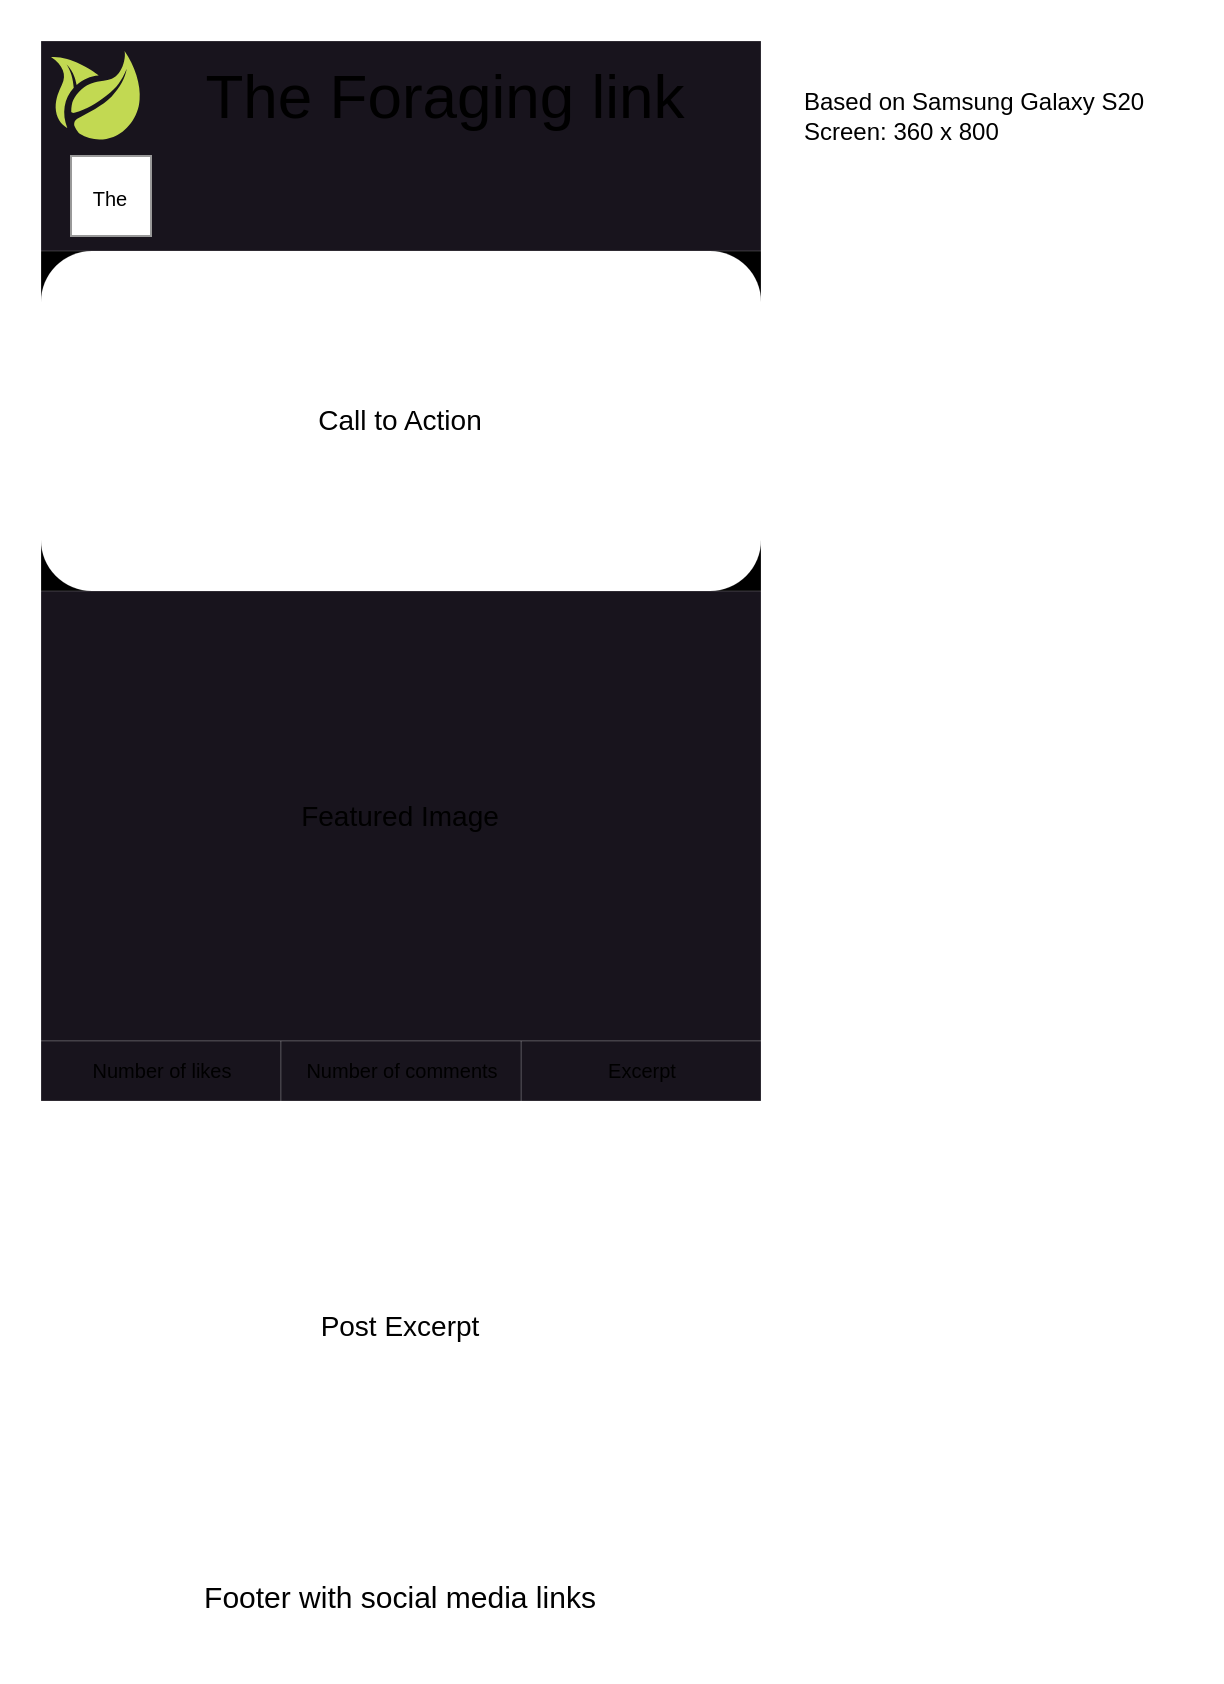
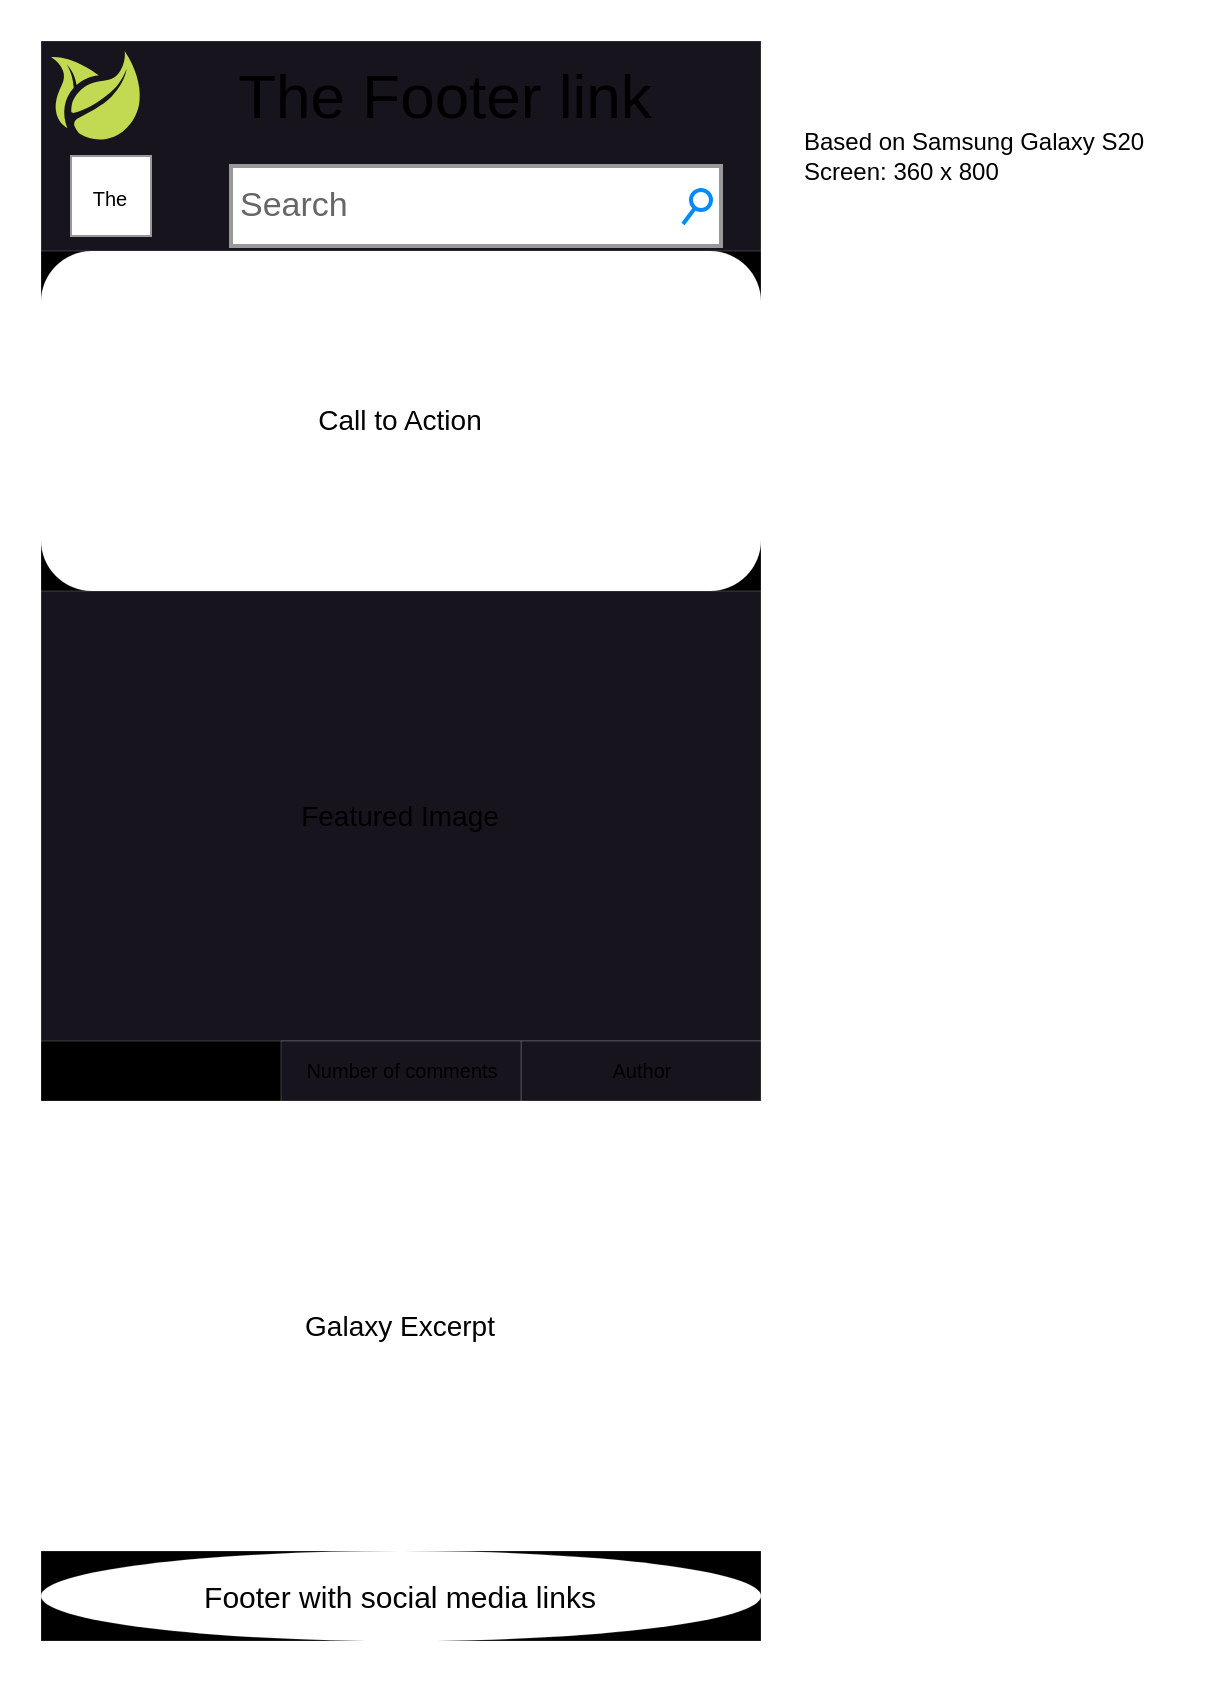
(446, 97) -> (446, 97)
(991, 116) -> (991, 156)
none -> (476, 206)
(161, 1071) -> none
(643, 1071) -> (643, 1071)
(401, 1327) -> (401, 1327)
(401, 1596) -> (401, 1596)
